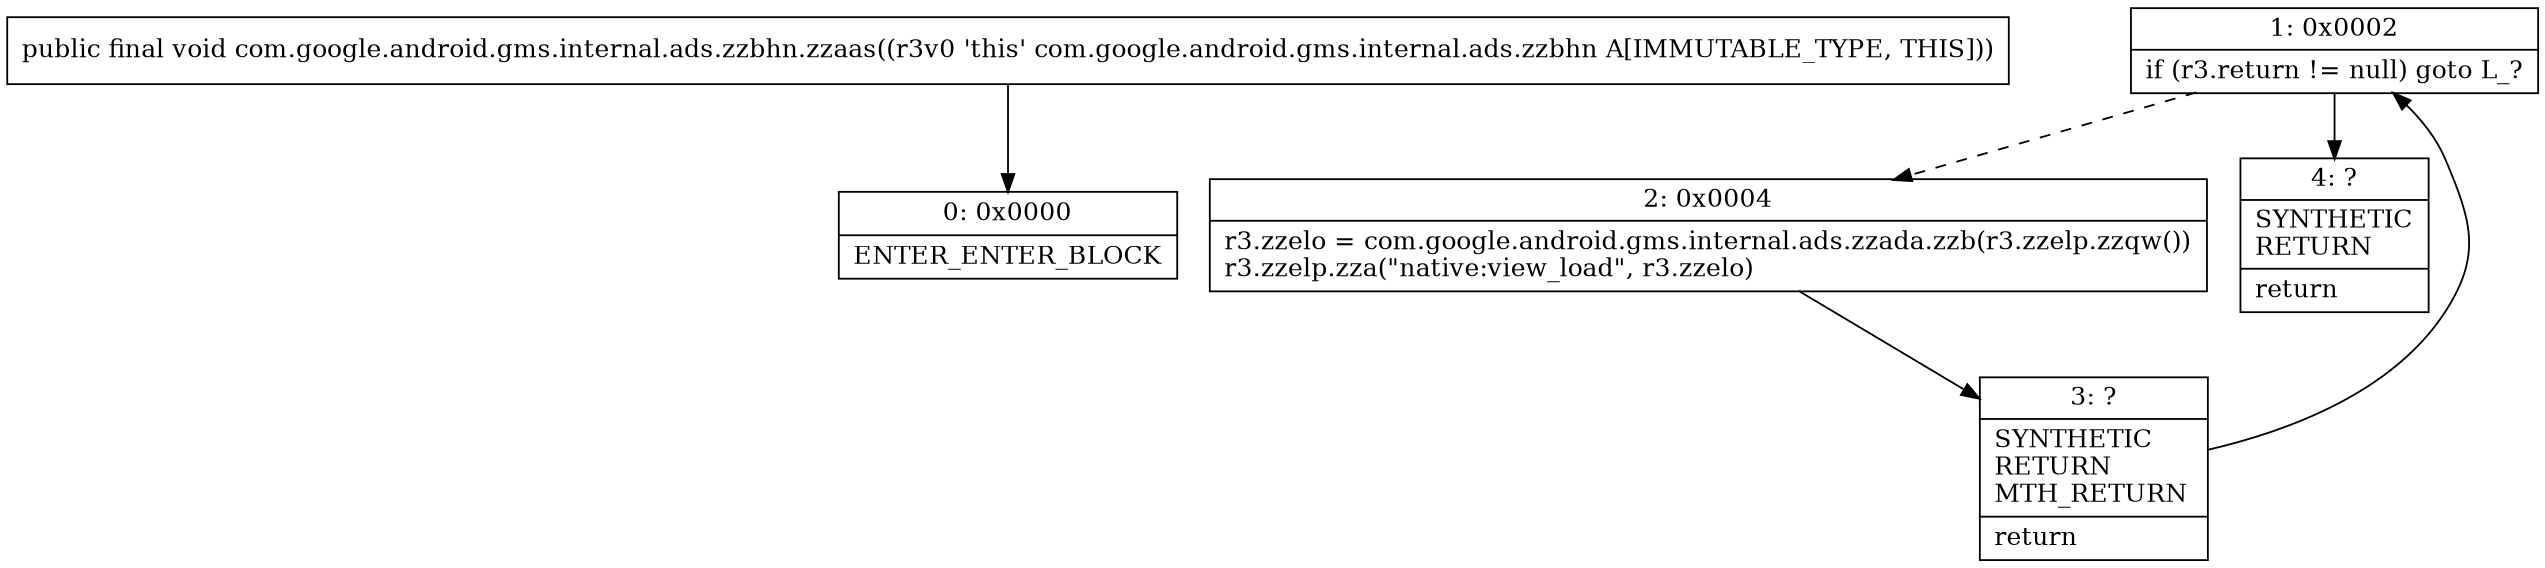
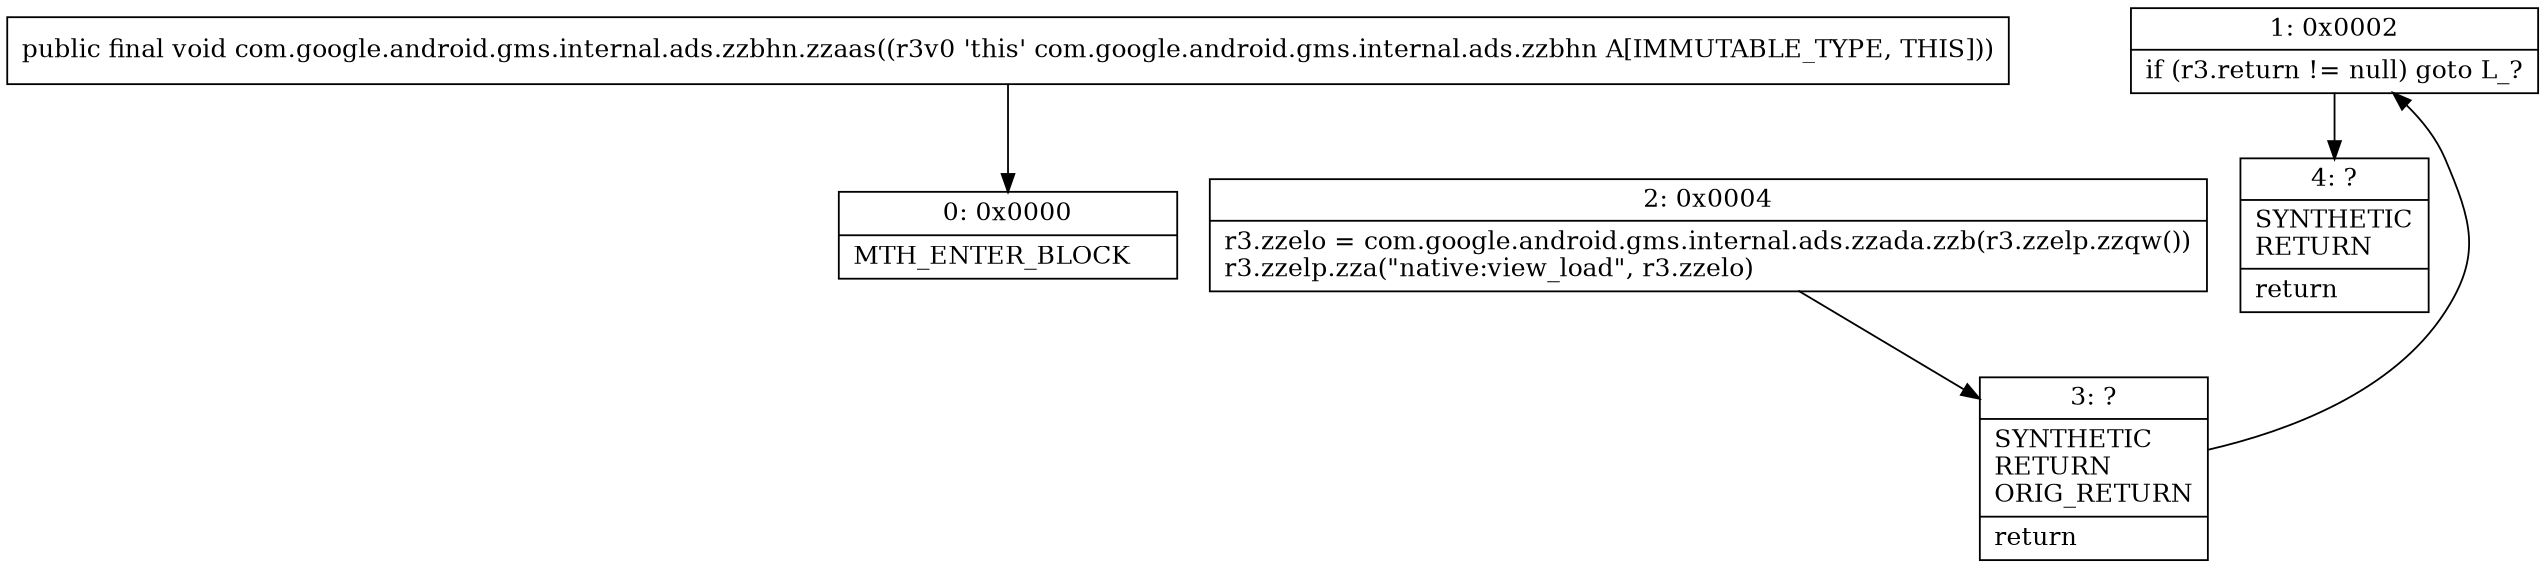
(2054, 134) -> none
(1008, 256) -> (993, 256)
(2091, 494) -> (2094, 494)
